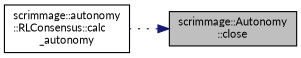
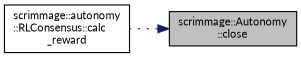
(67, 29) -> (67, 29)
